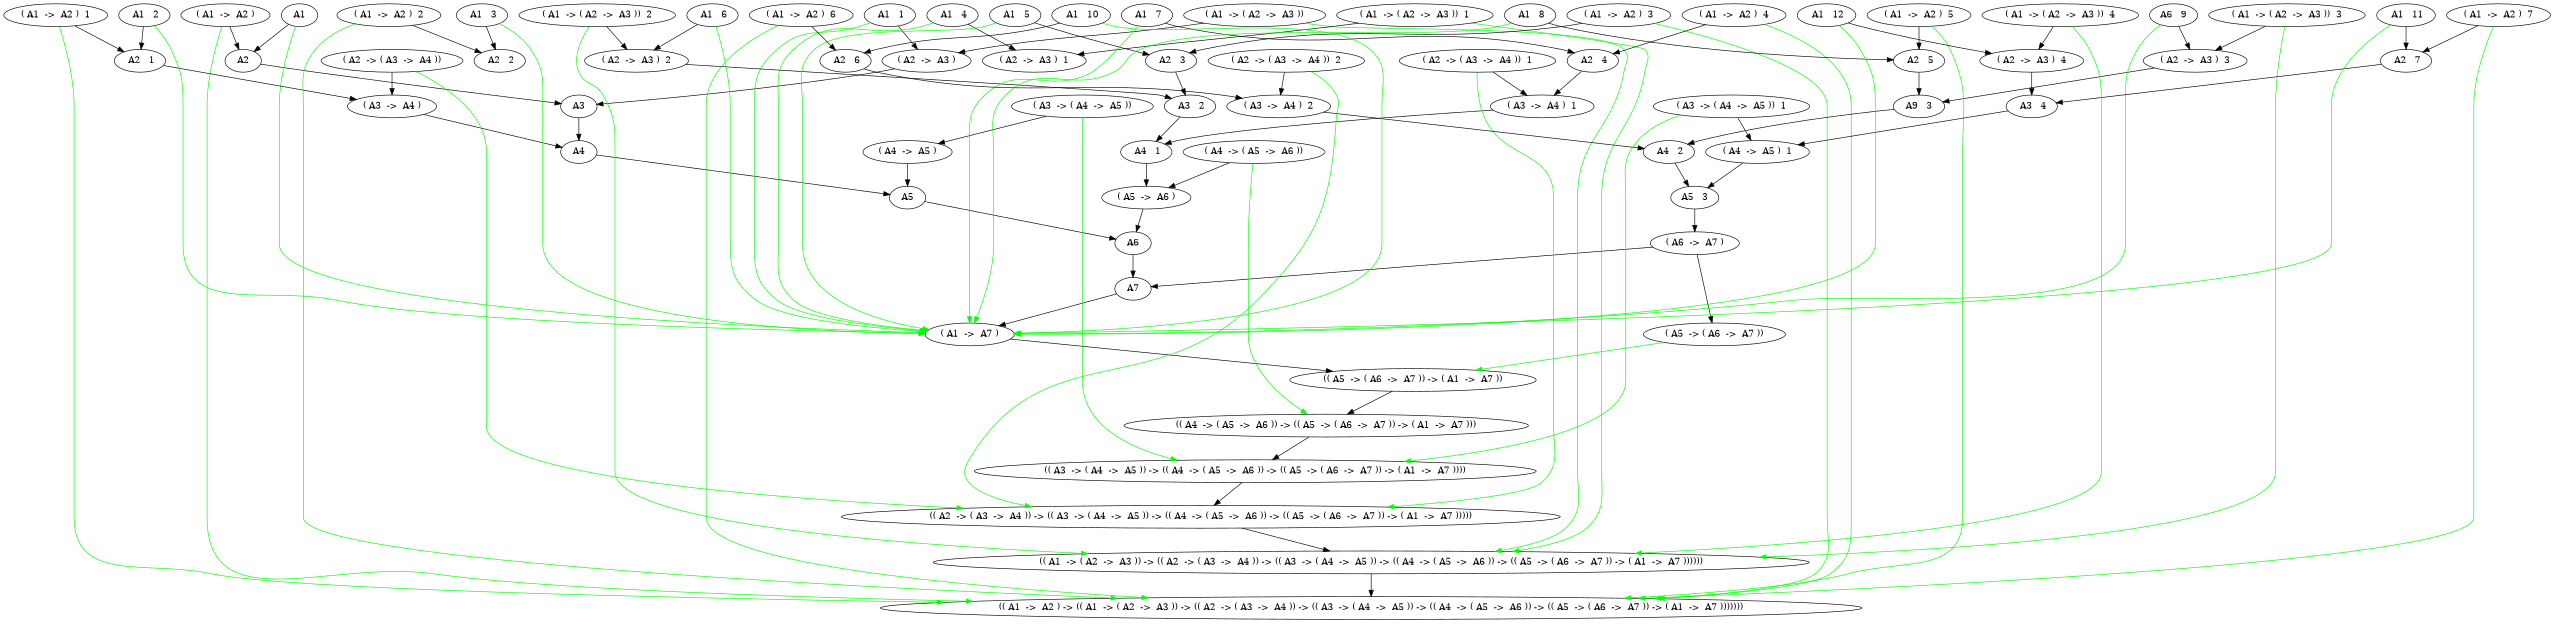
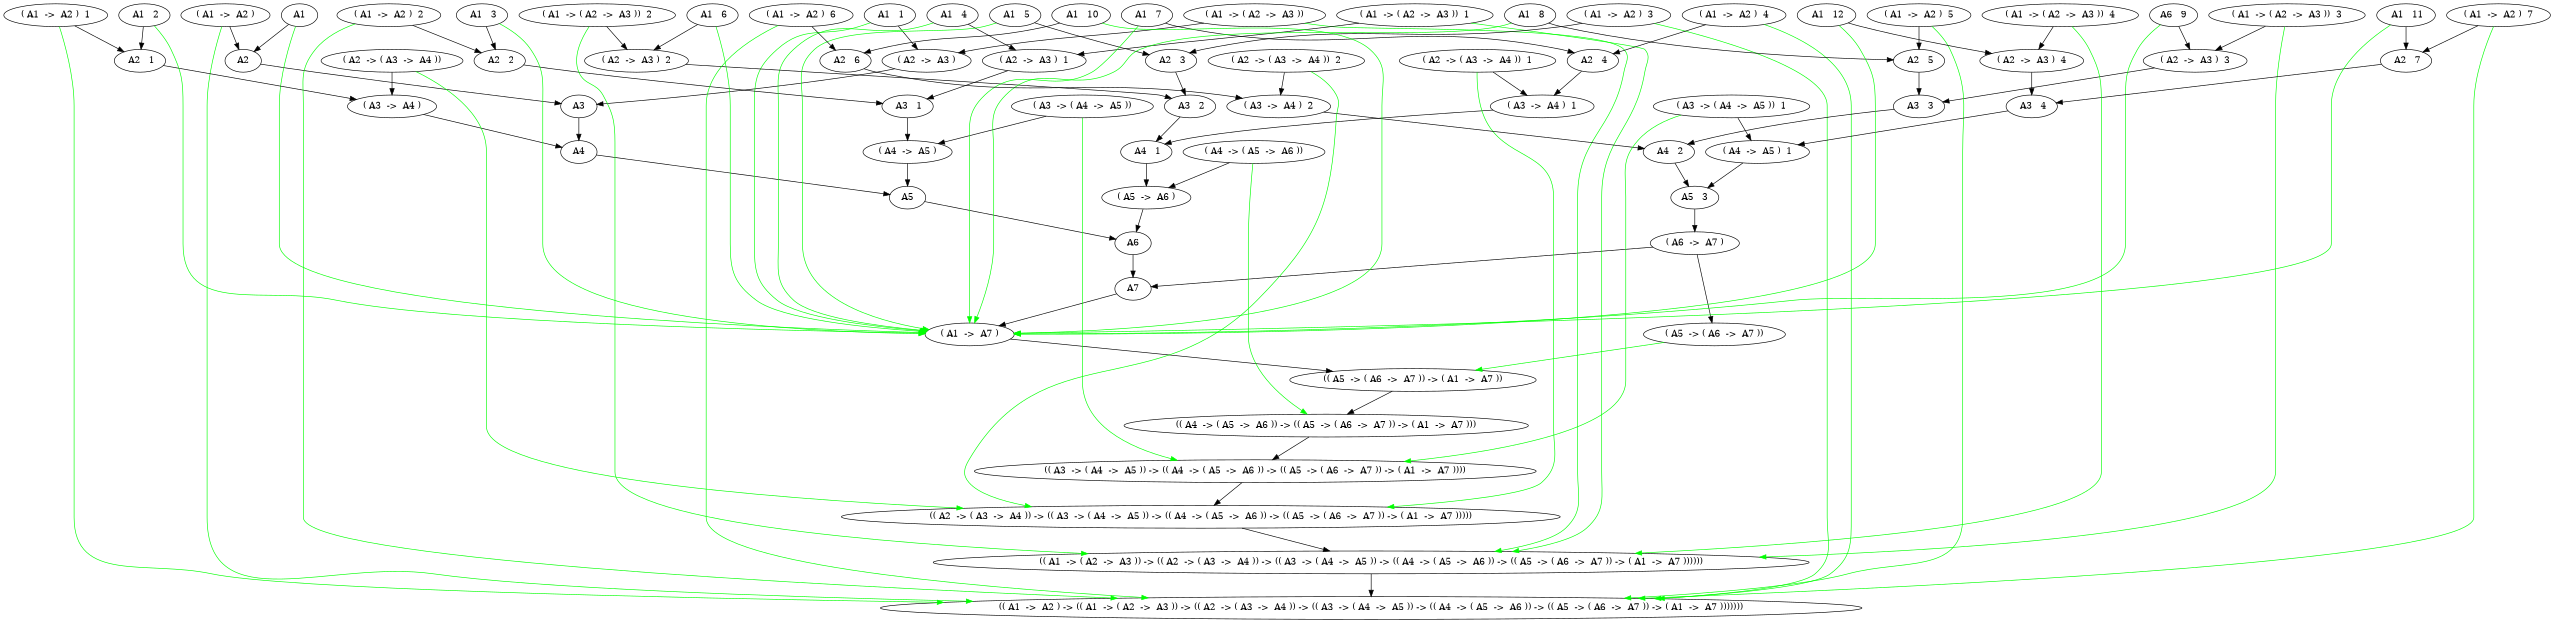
none -> (908, 106)
(1919, 106) -> (1919, 106)
